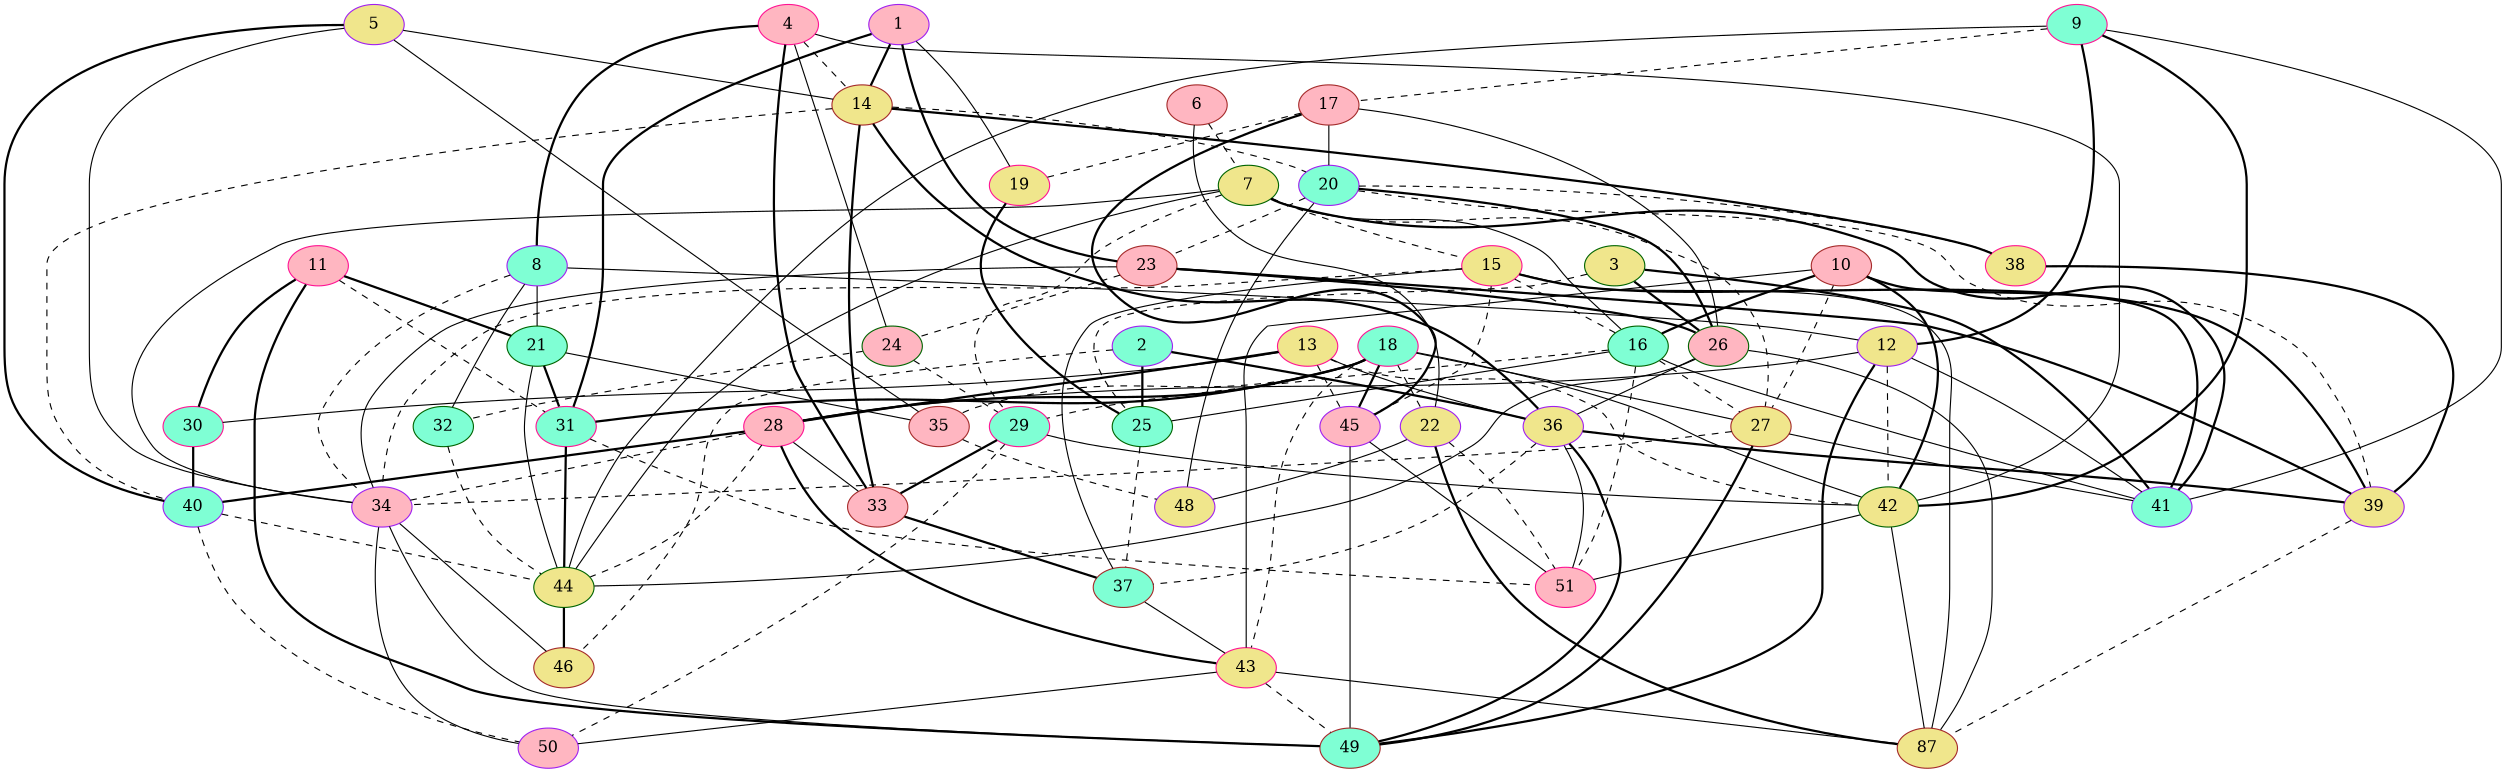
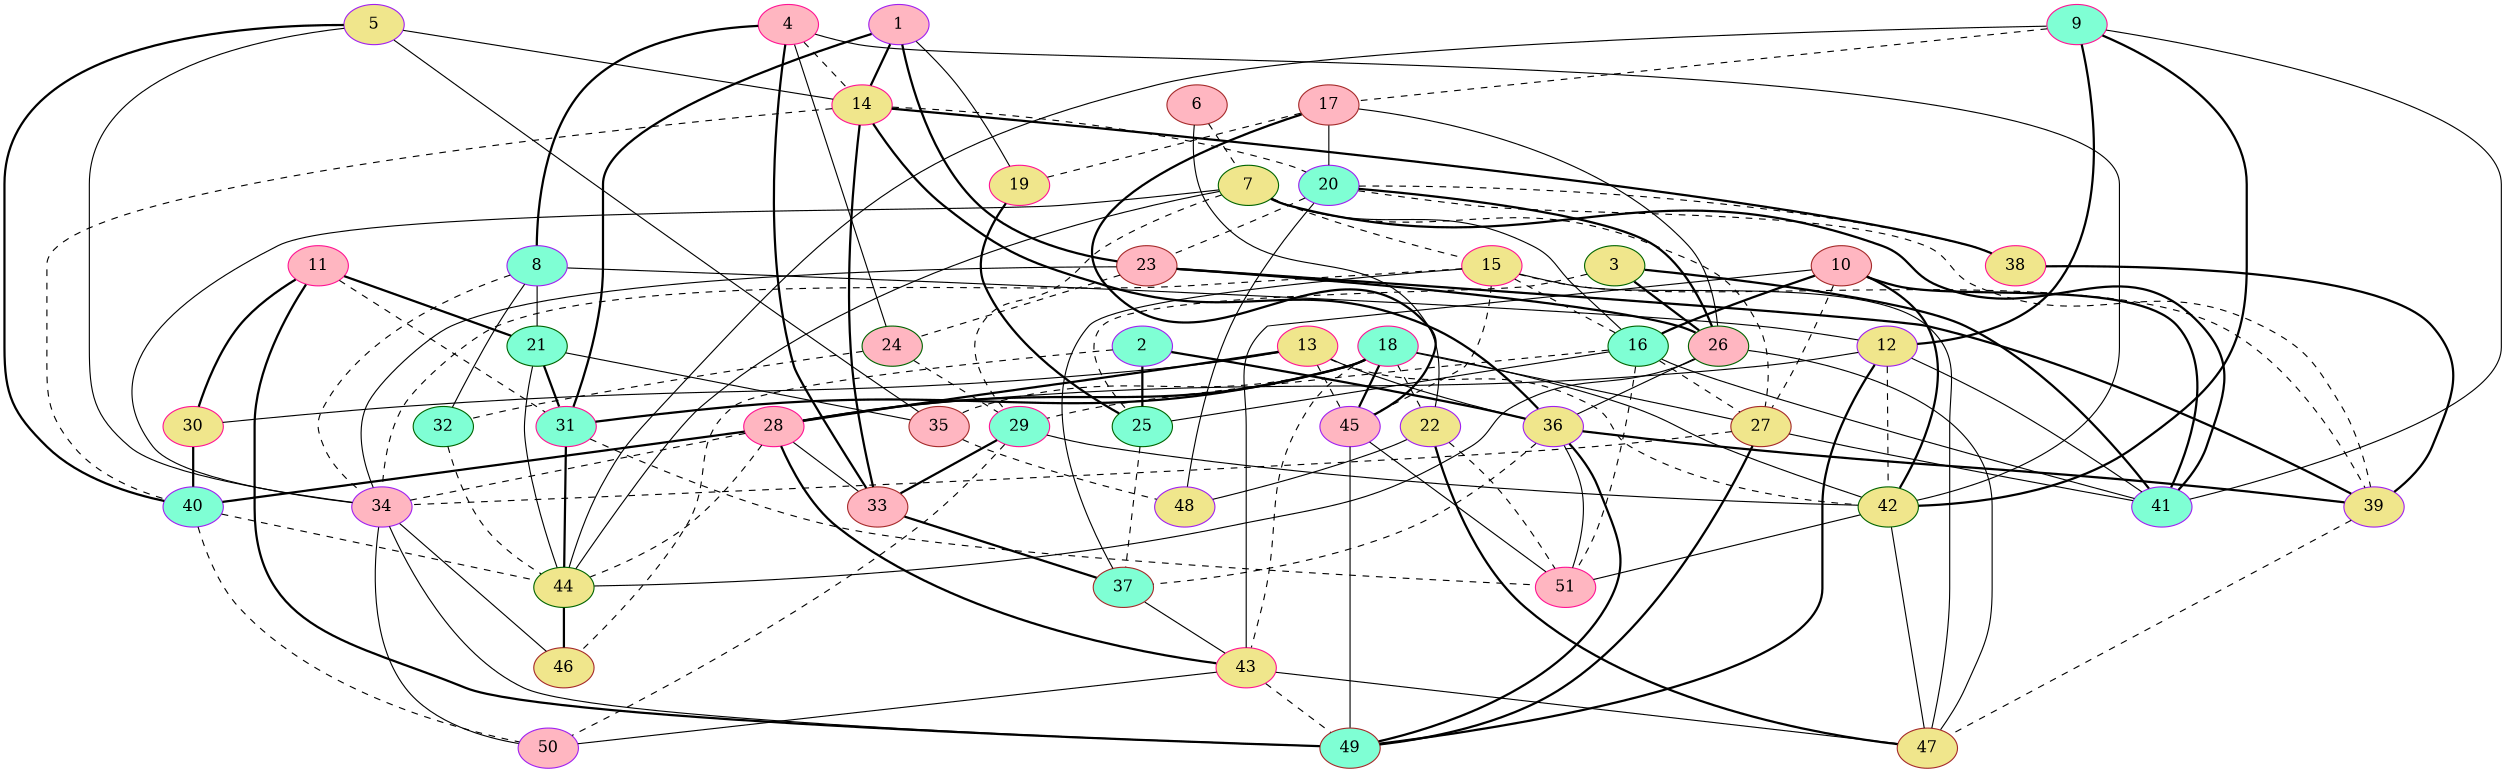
(862, 105) -> (862, 105)
(1865, 290) -> (1865, 290)
(193, 427) -> (193, 427)
(1927, 748) -> (1927, 748)
